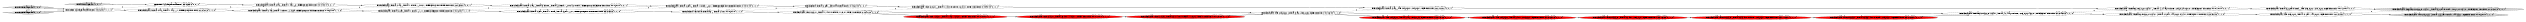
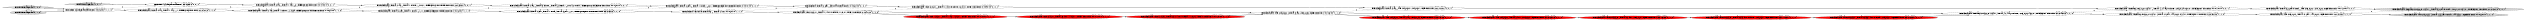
(28, 13) -> (28, 13)
